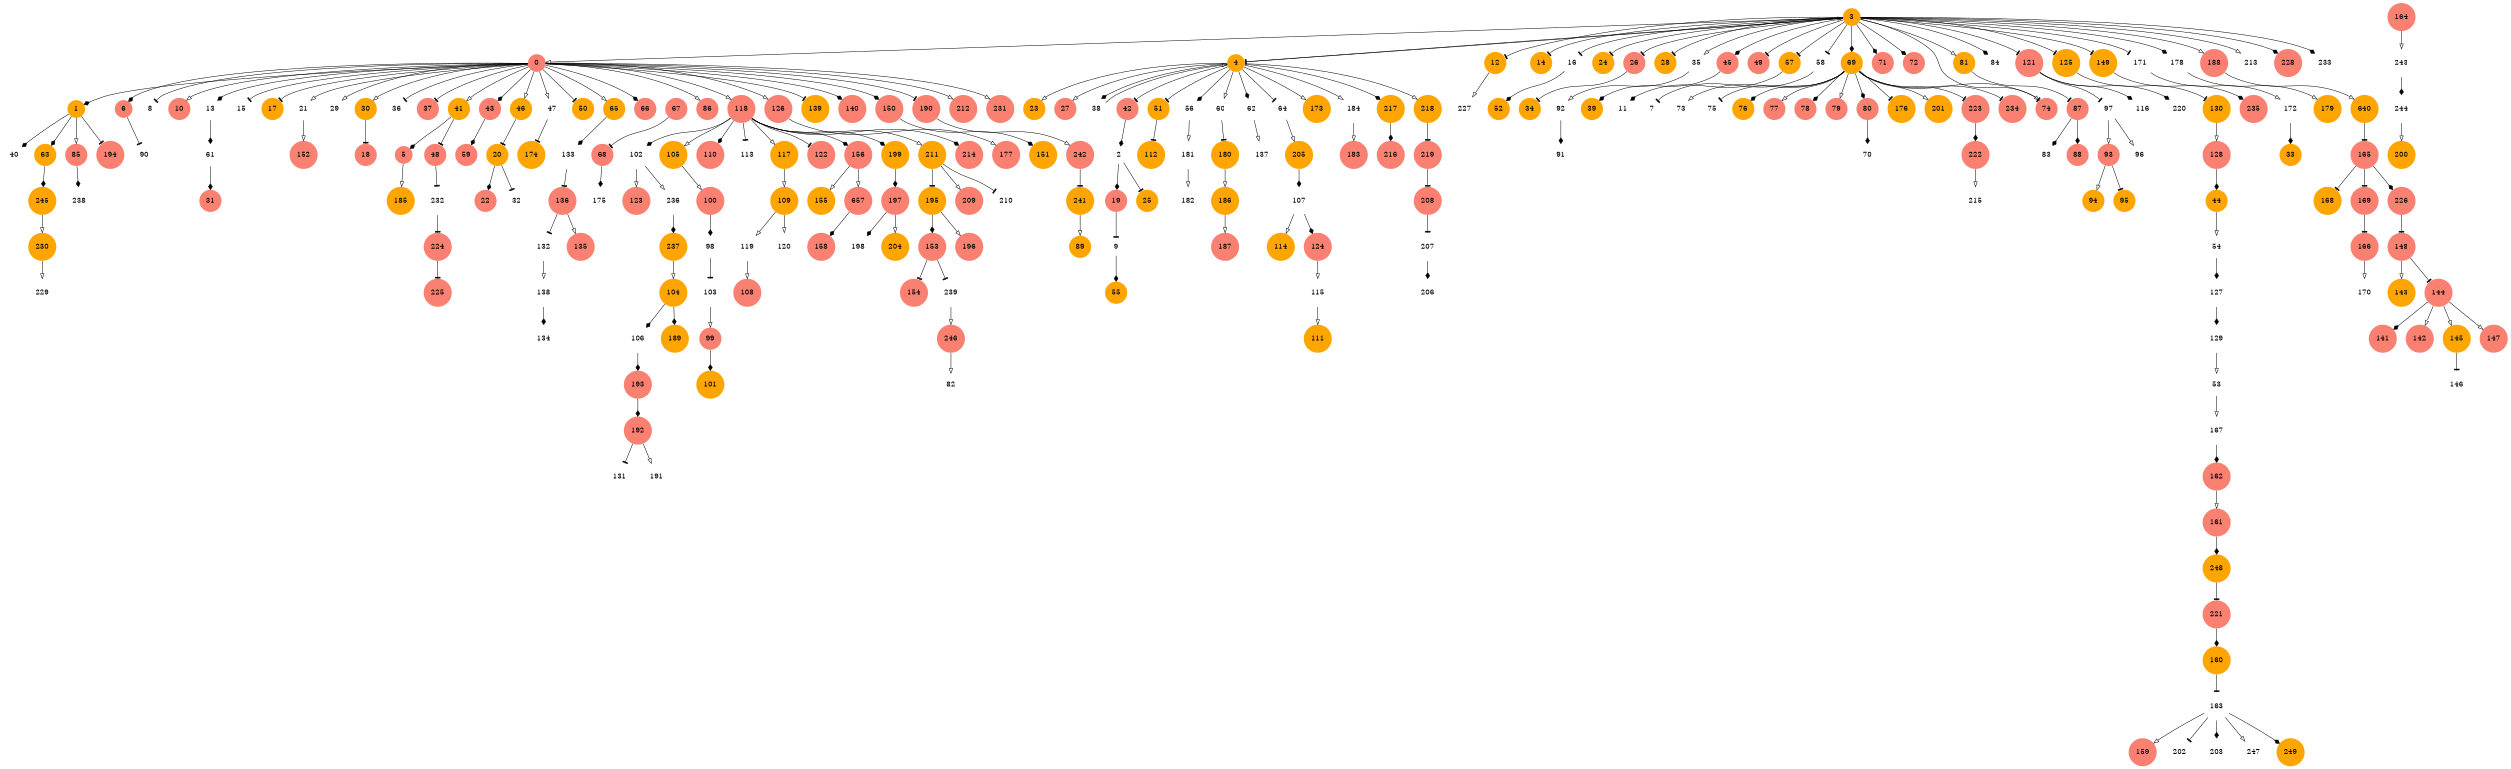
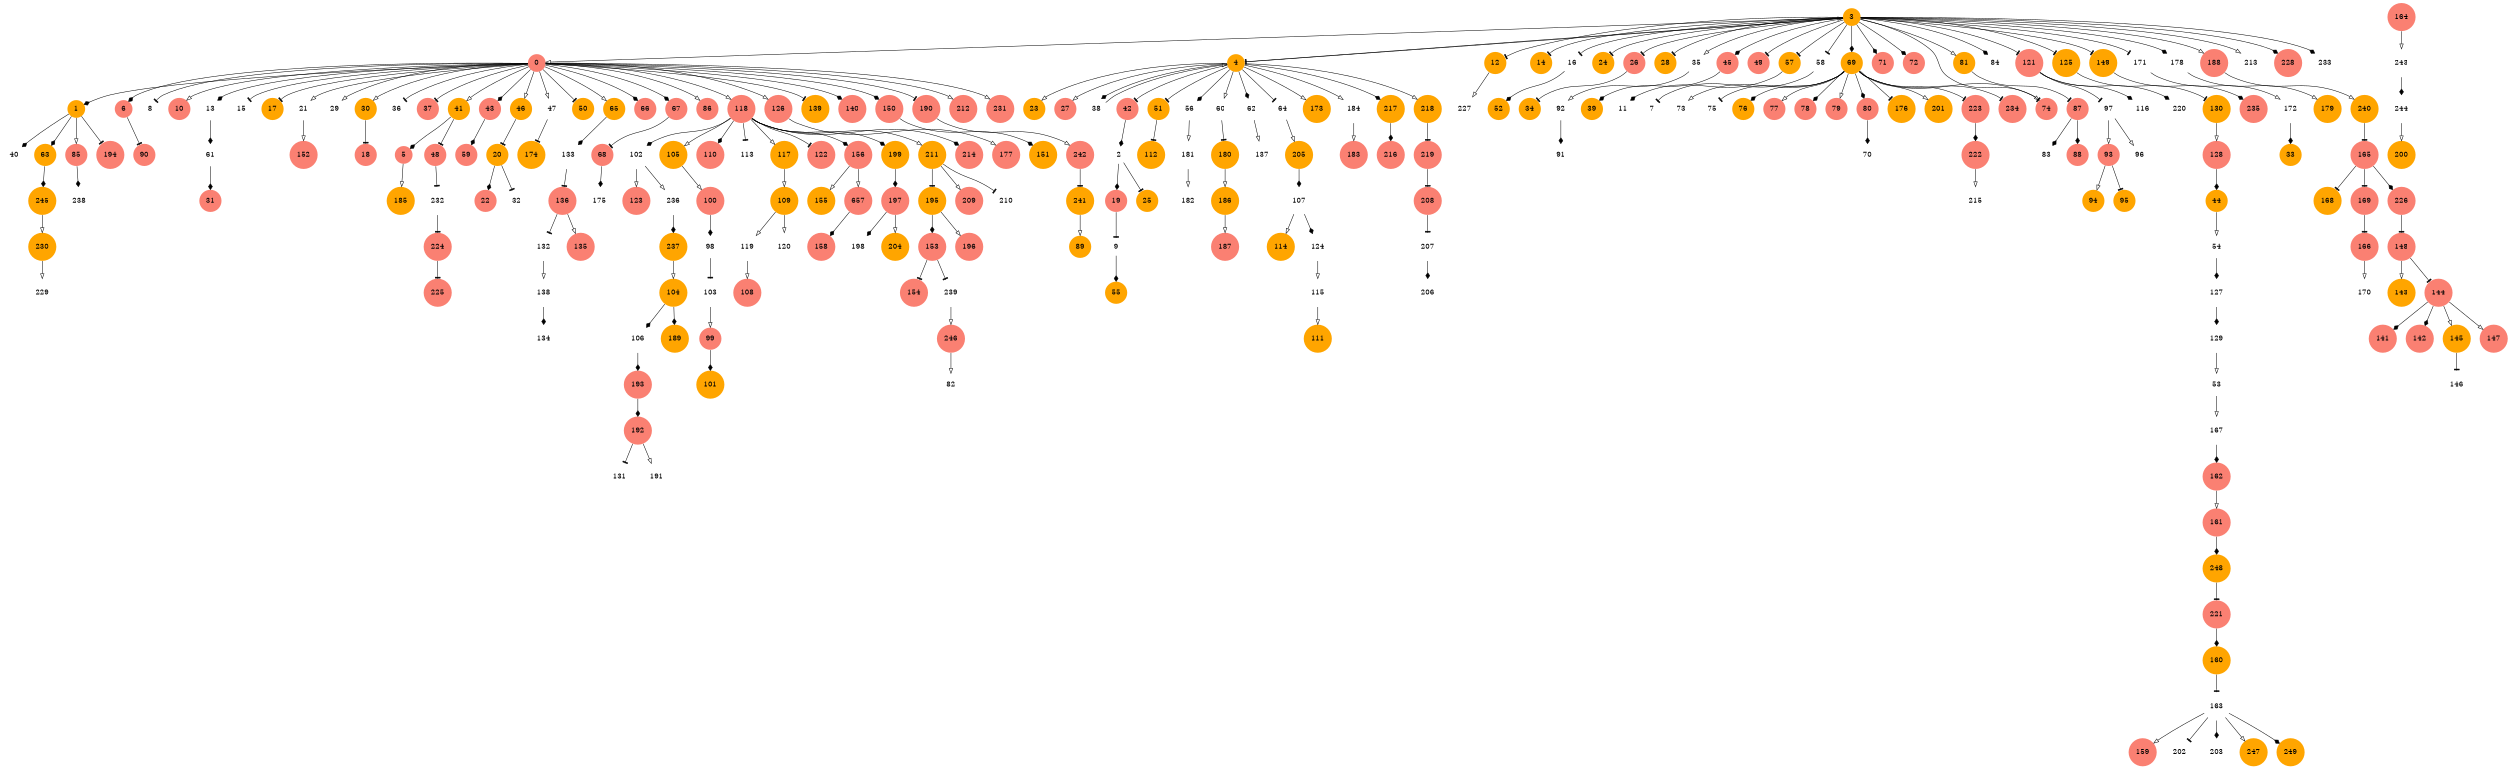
none -> (606, 75)
(2365, 109) -> (2365, 109)
(144, 155) -> (144, 155)
(1318, 247) -> (1318, 247)
(2430, 313) -> (2430, 313)
(2254, 752) -> (2254, 752)
